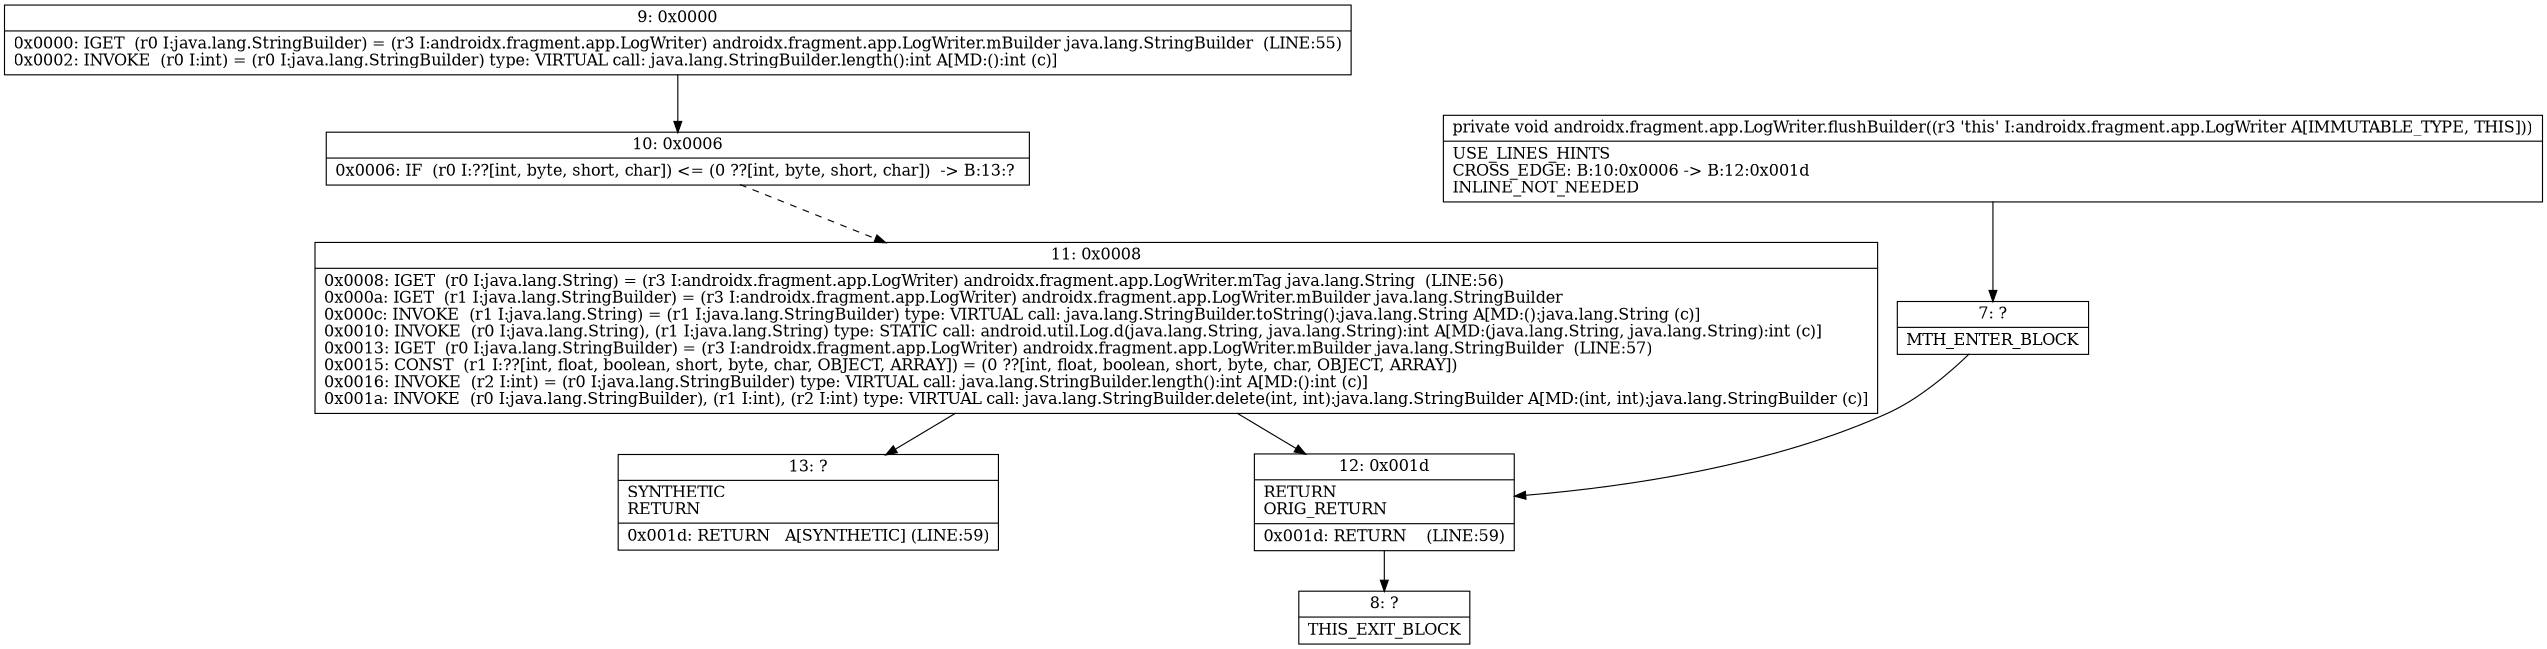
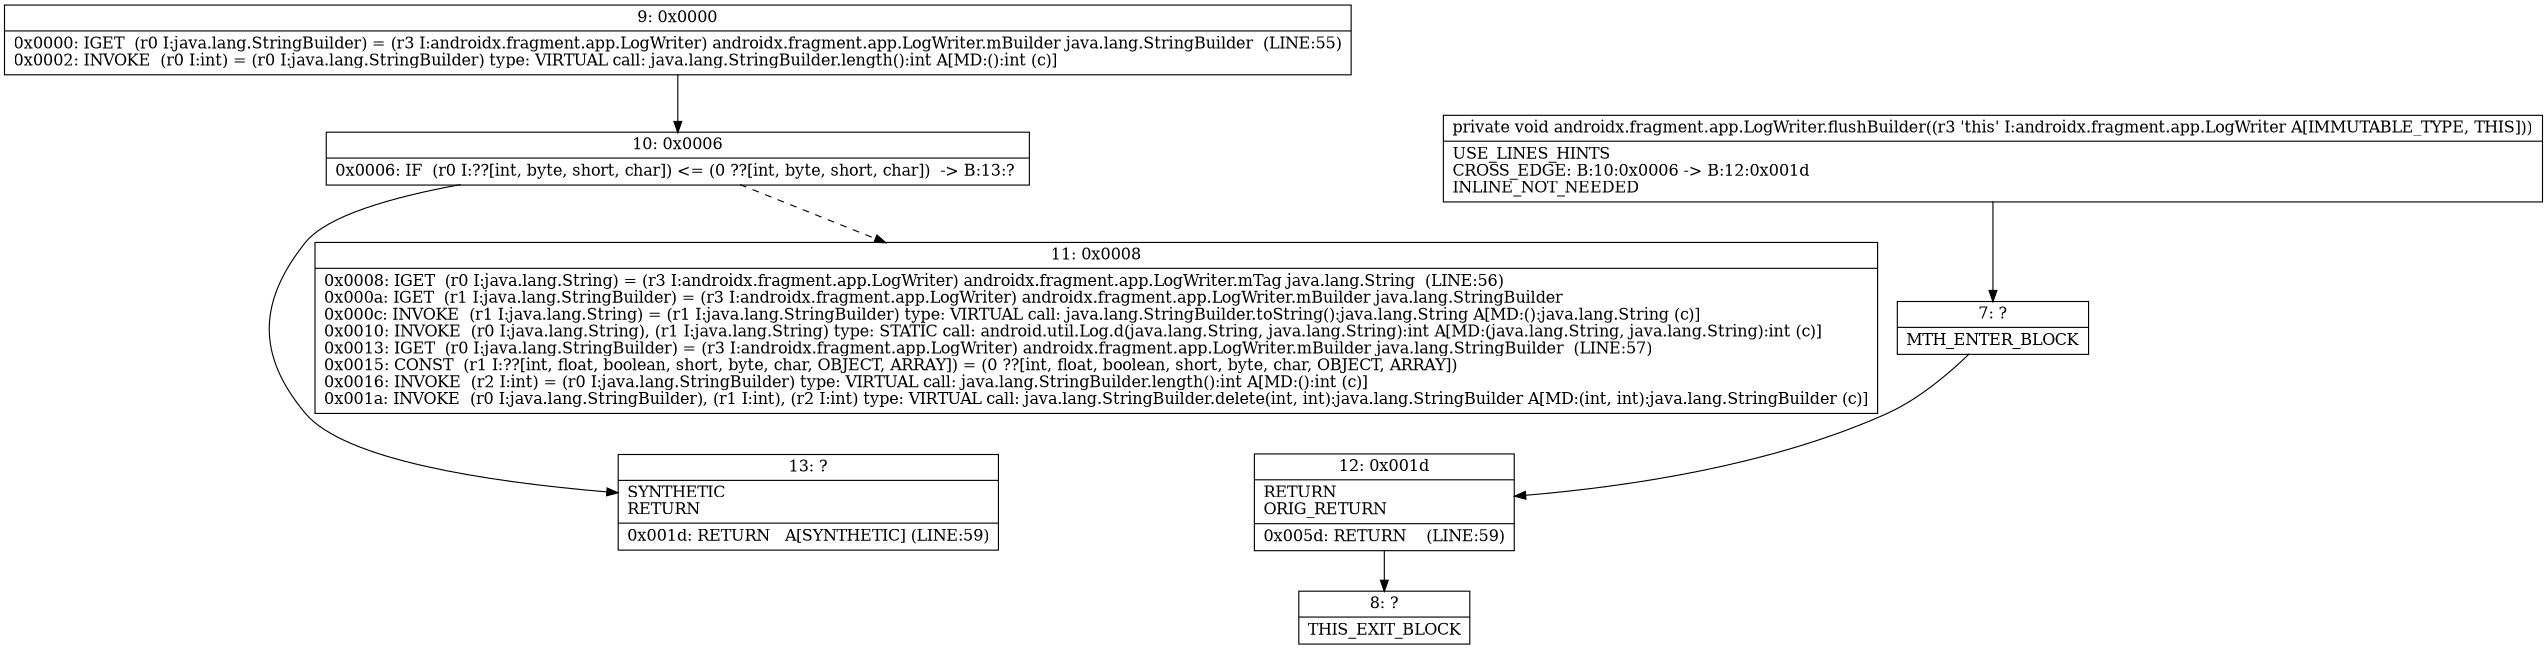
(926, 431) -> (293, 397)
(1267, 431) -> none
(1384, 537) -> (1384, 537)
